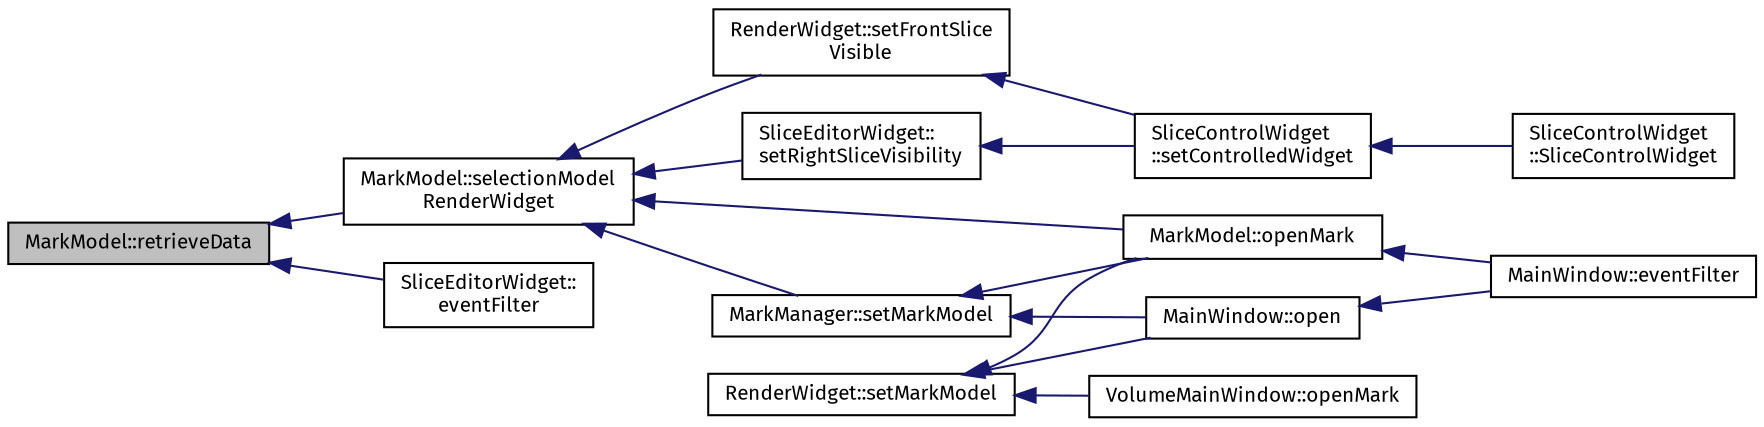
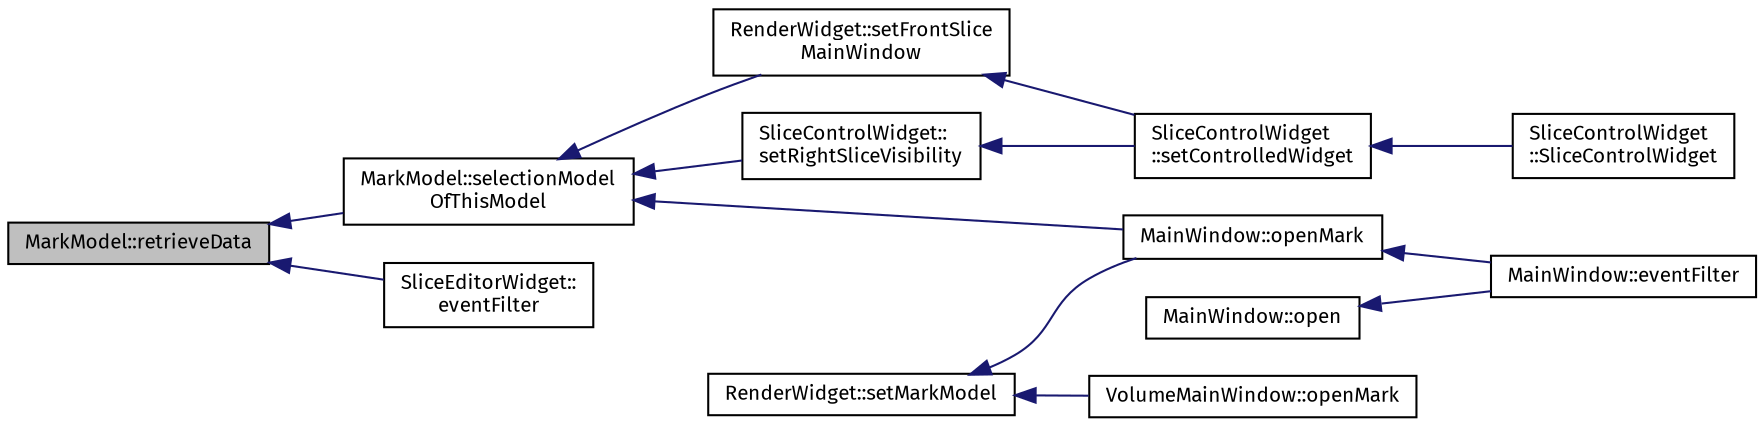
(861, 42) -> (861, 42)
(861, 146) -> (861, 146)
(489, 192) -> (489, 192)
(1253, 237) -> (1253, 237)
(861, 316) -> none
(1067, 354) -> none
